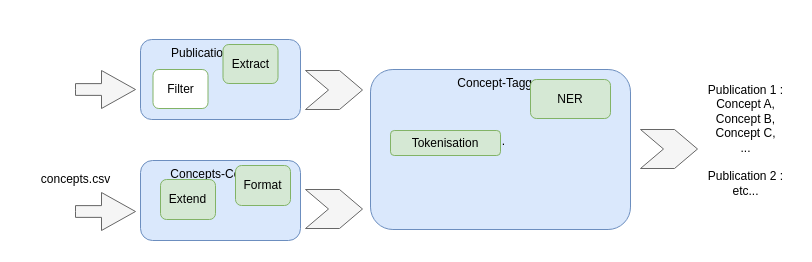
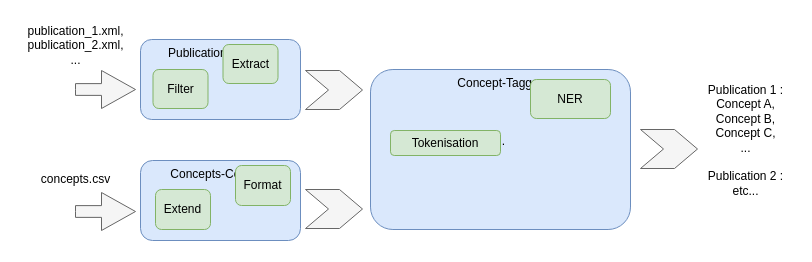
none -> (76, 46)
(221, 54) -> (221, 54)
(181, 89) -> (181, 89)
(188, 200) -> (183, 210)
